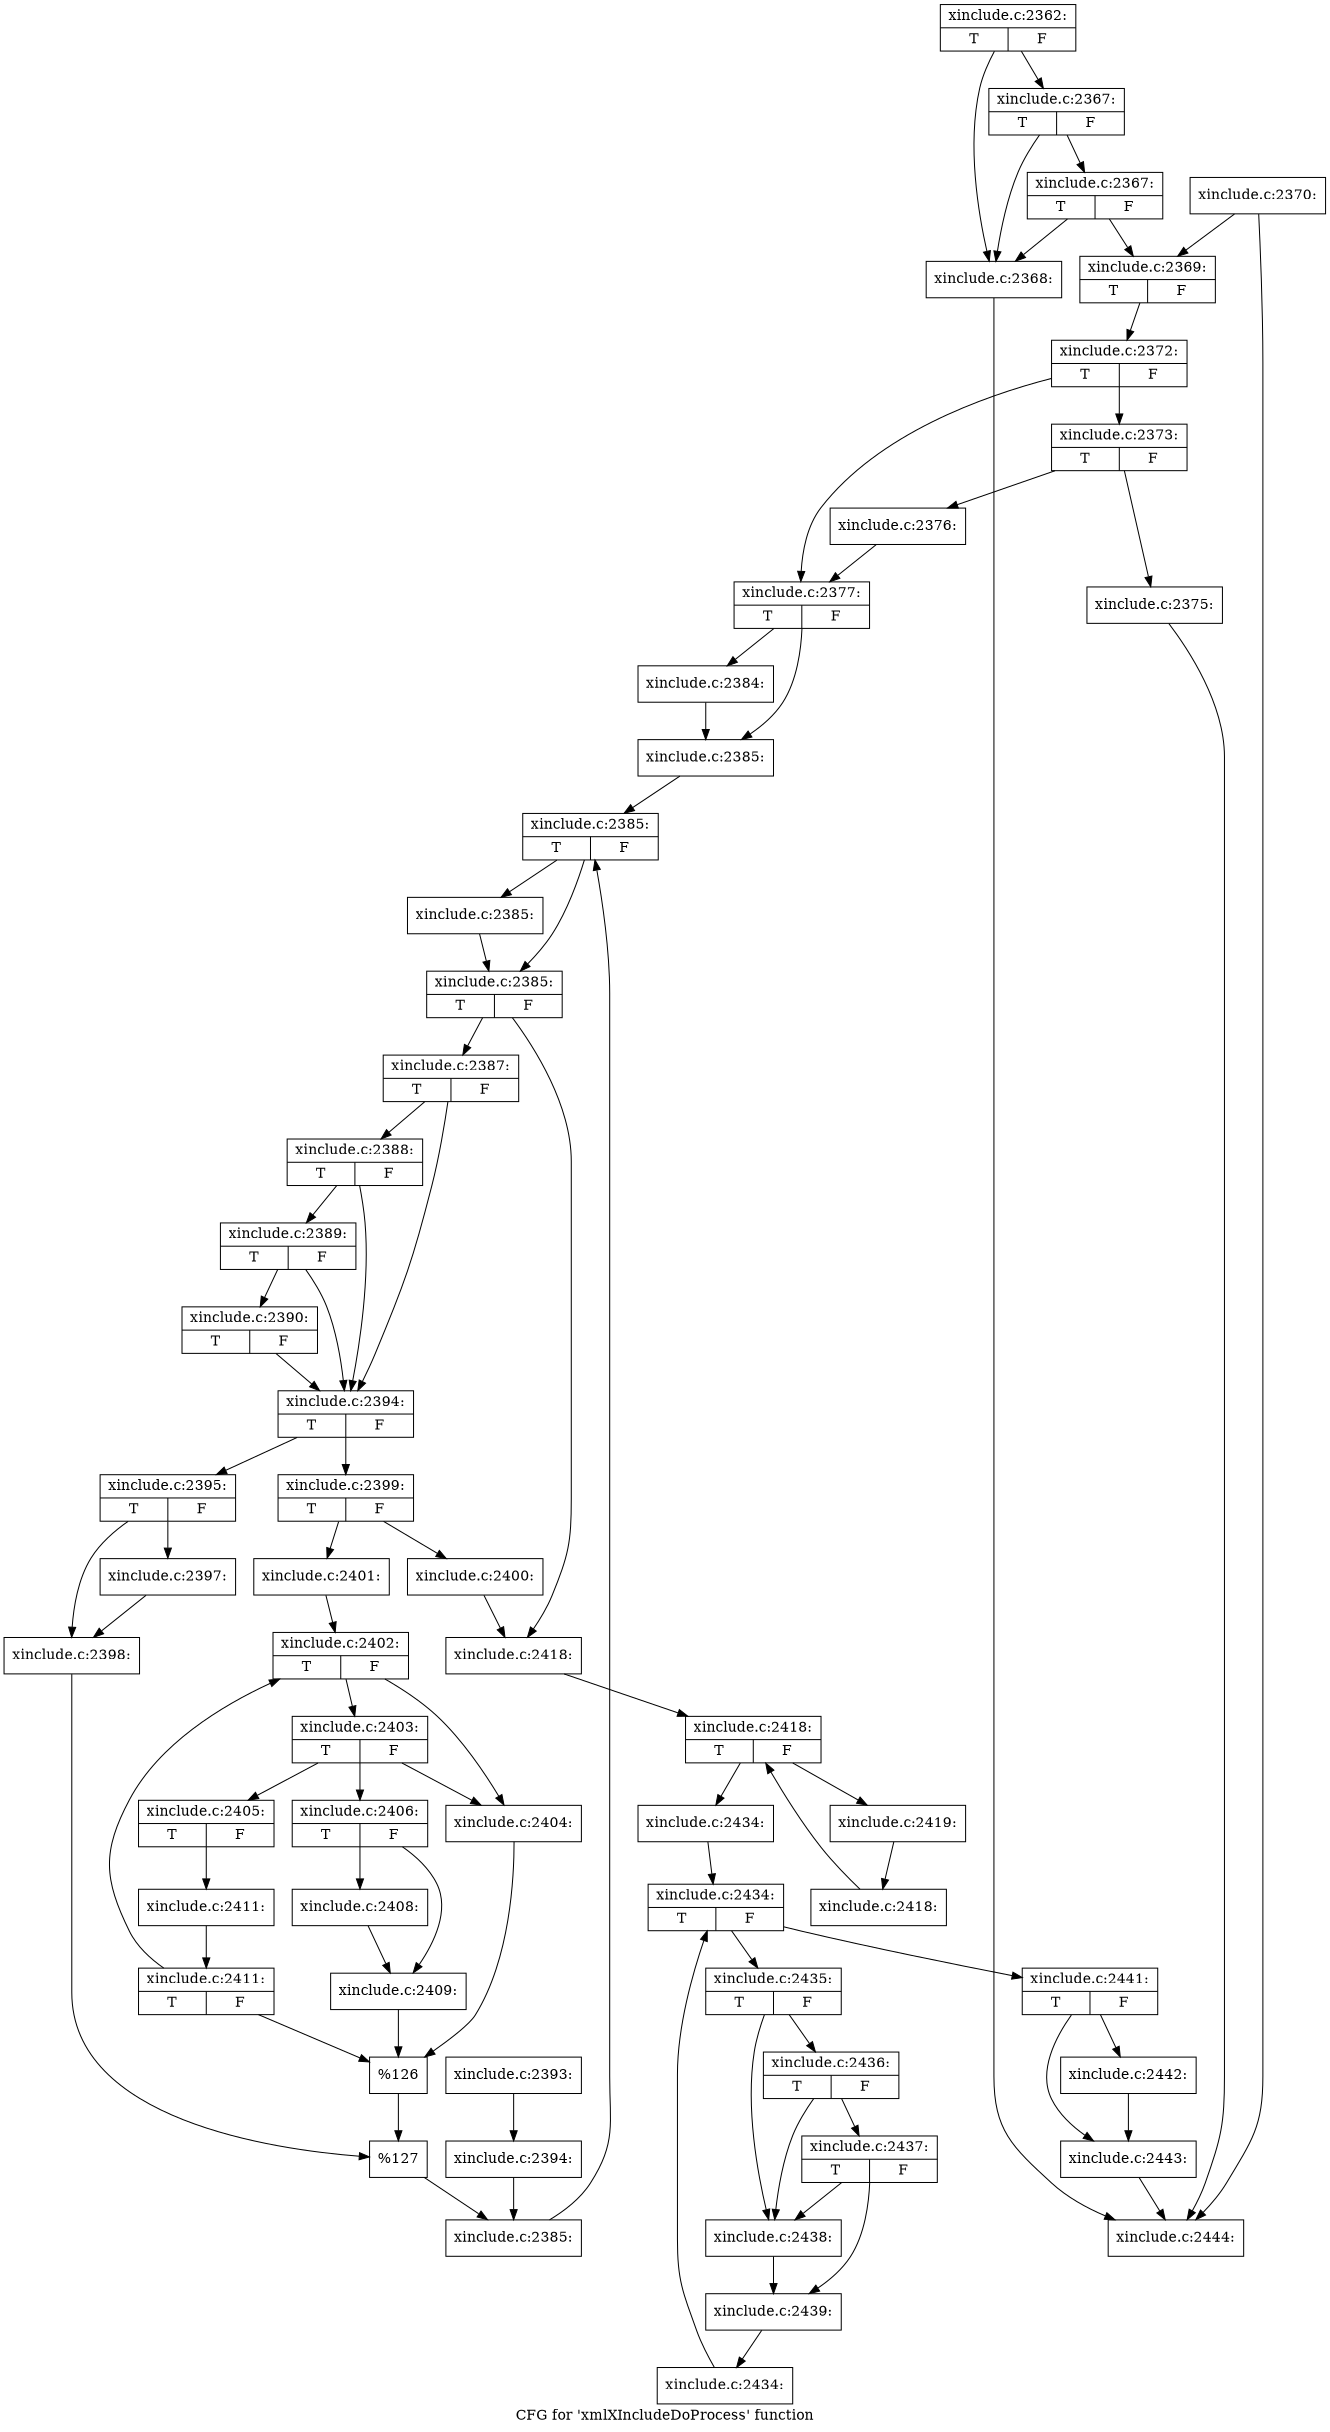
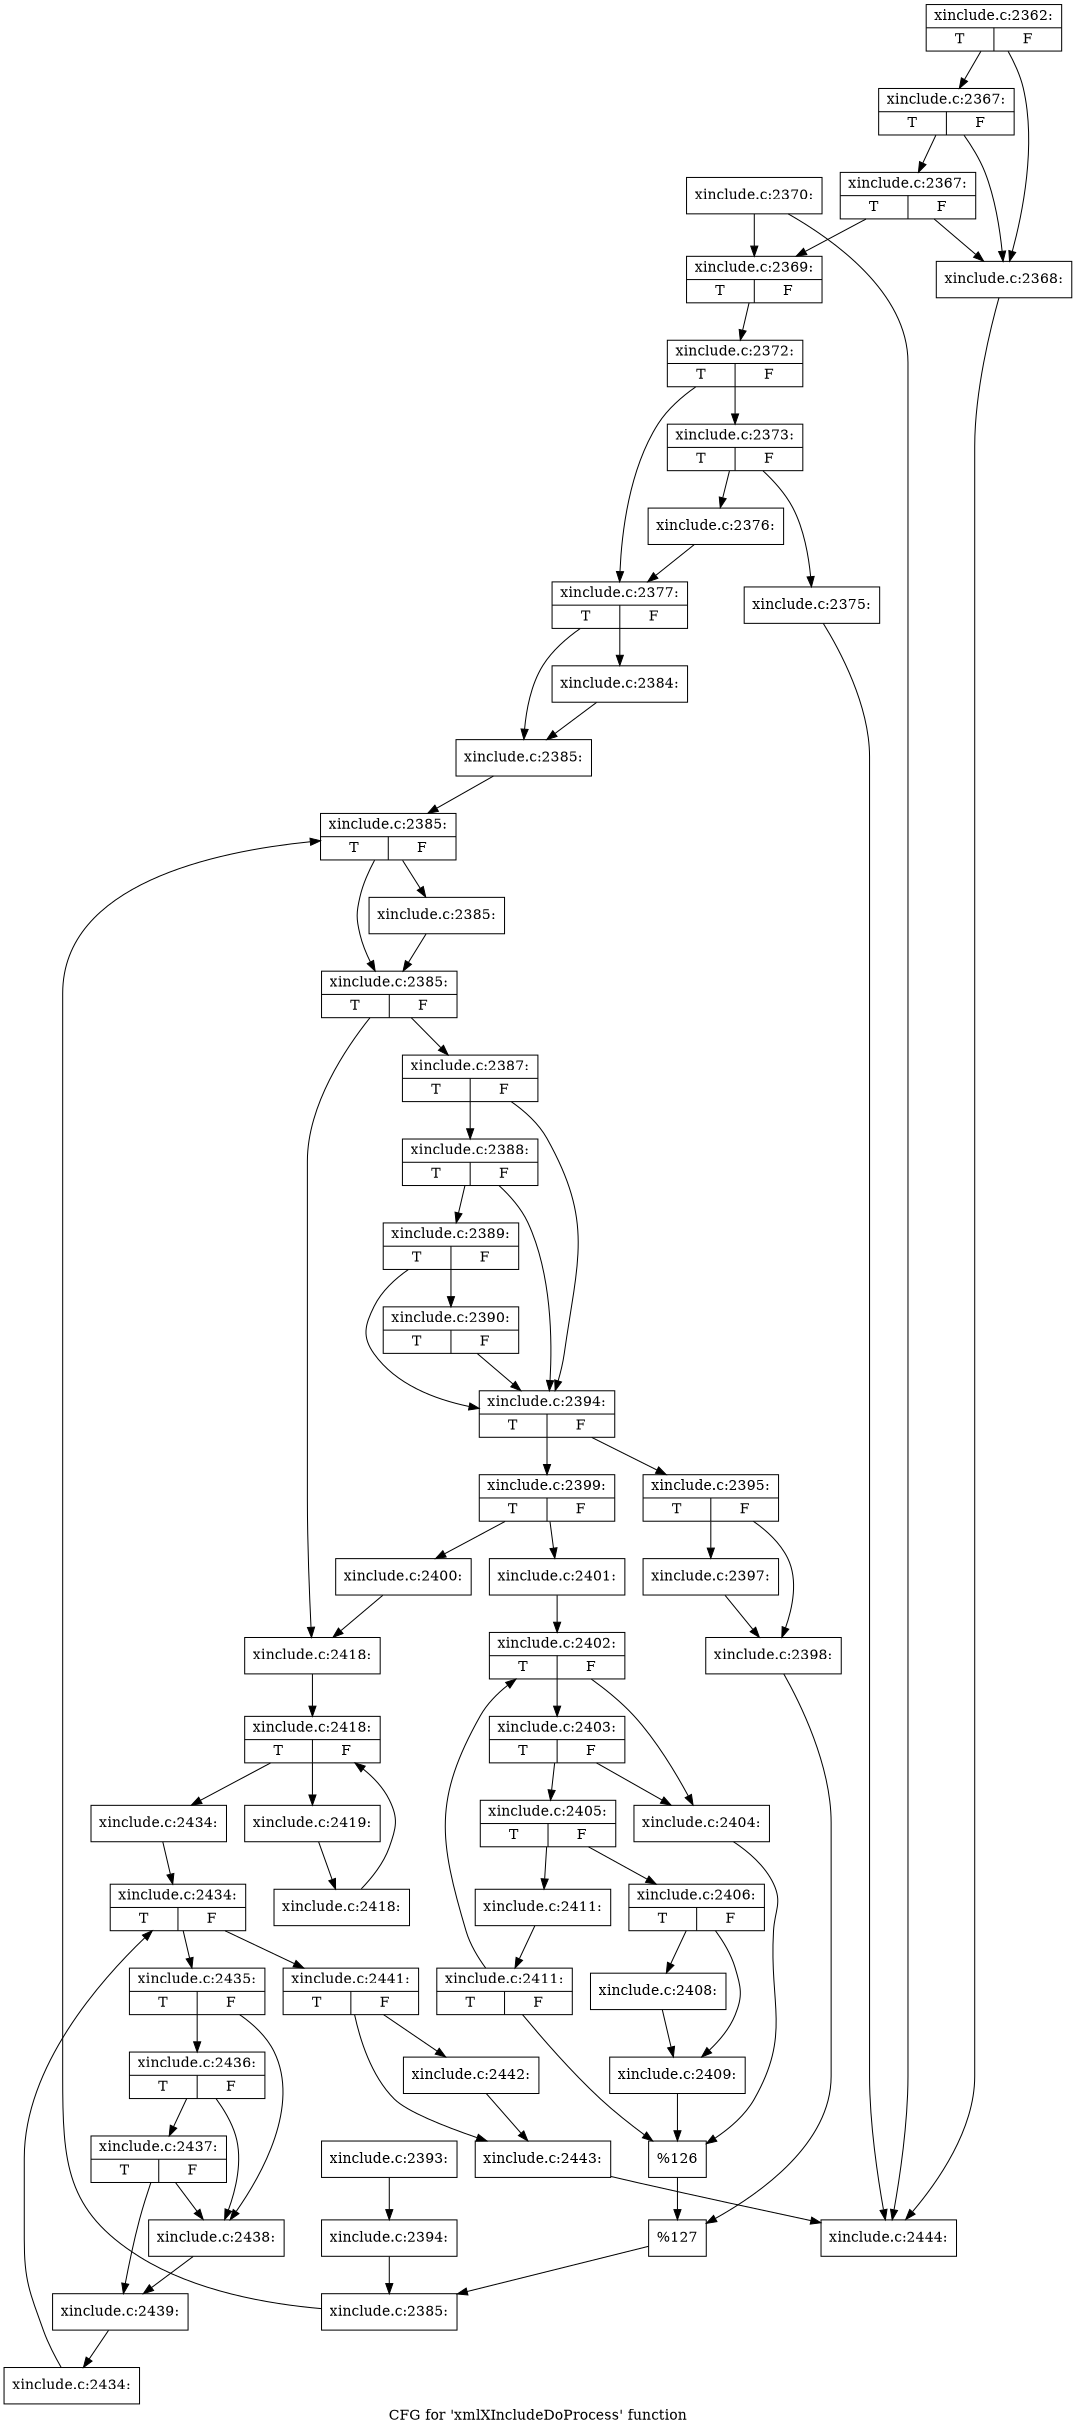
(360, 1776) -> (618, 1863)
